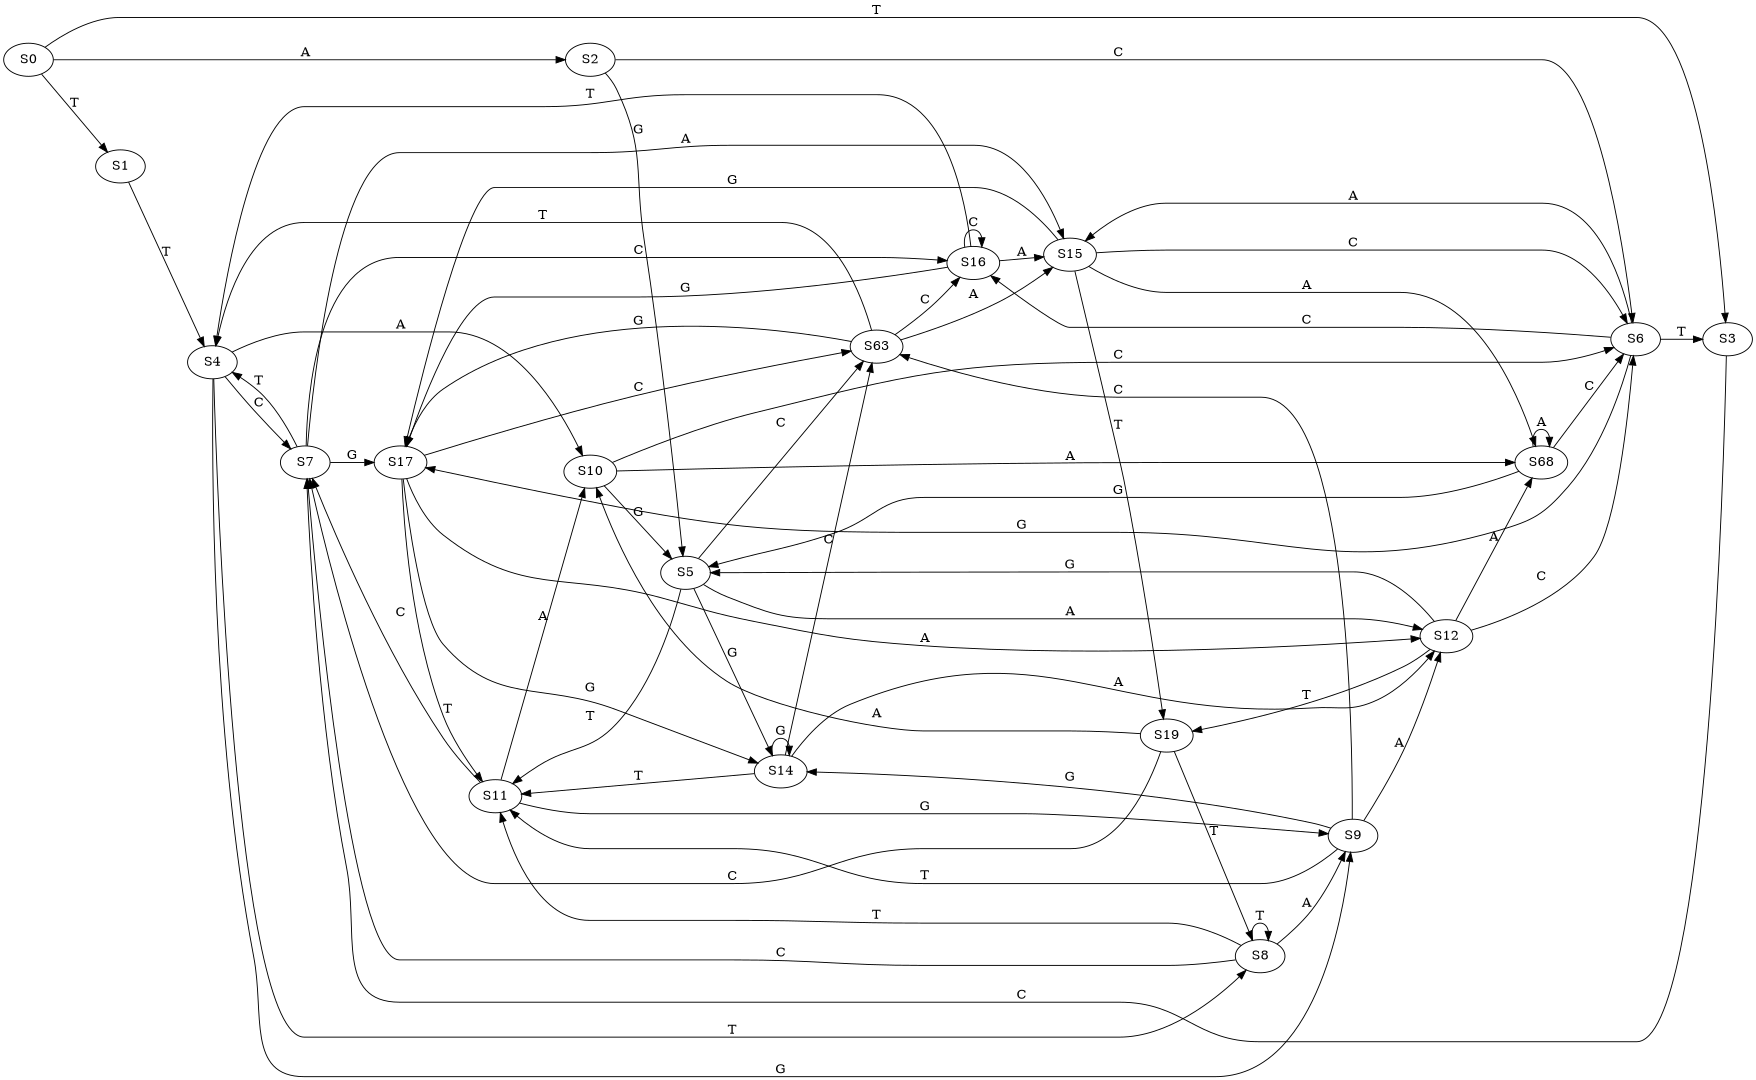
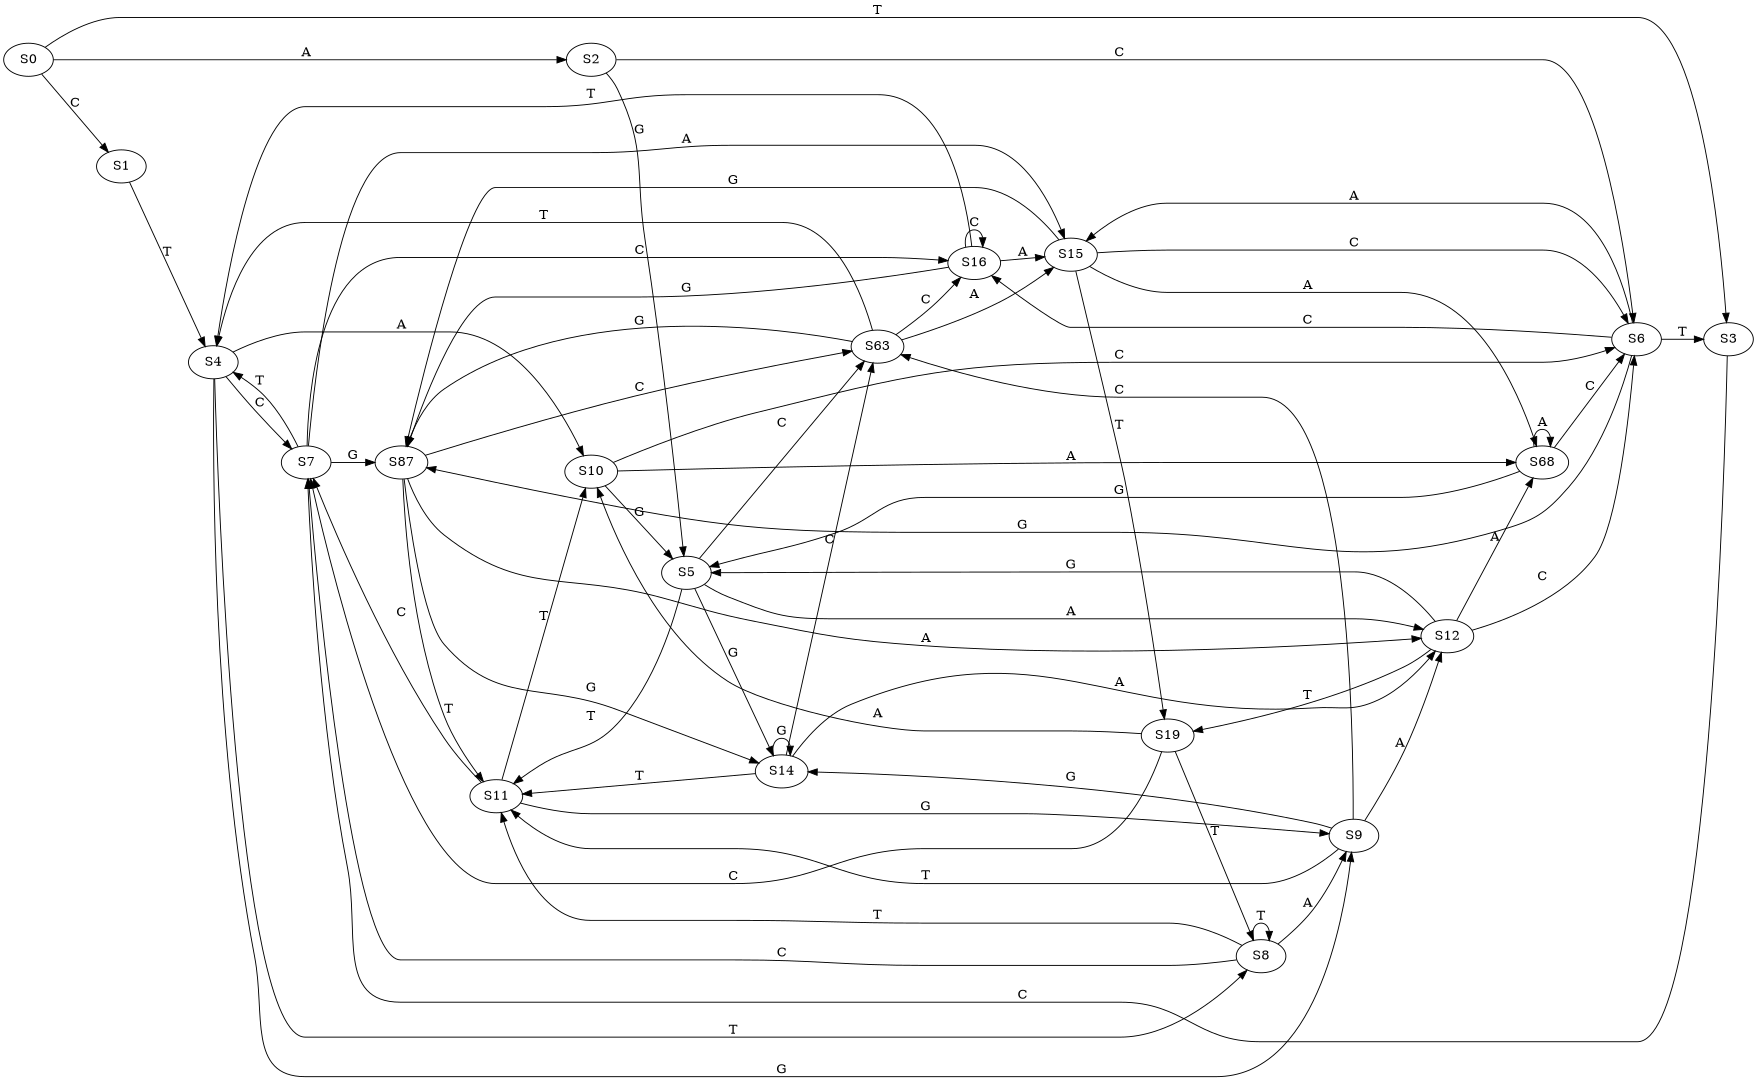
(74, 103) -> (75, 103)
(401, 462) -> (401, 462)
(543, 616) -> (544, 616)
